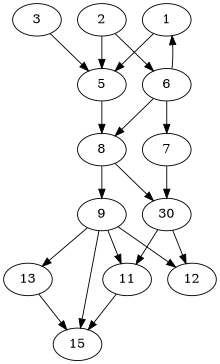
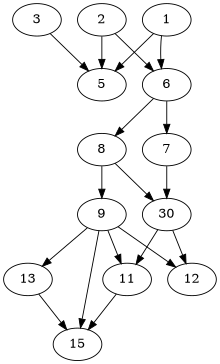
(173, 57) -> (161, 48)
(102, 113) -> none
